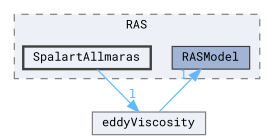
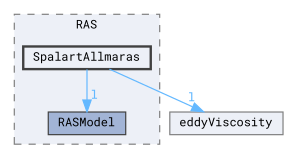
(176, 95) -> (87, 85)
